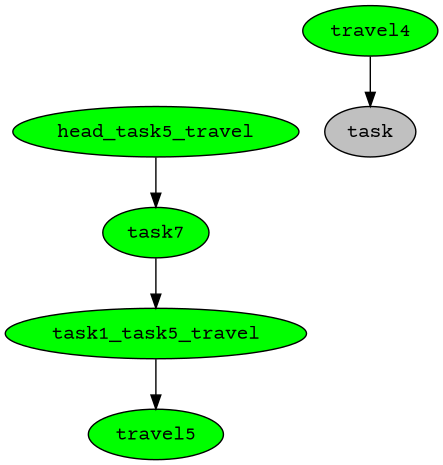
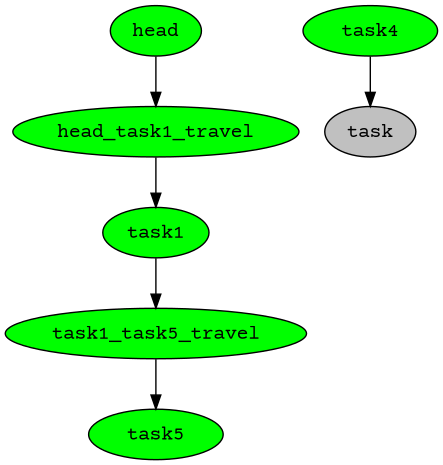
none -> (156, 31)
(370, 31) -> (370, 31)
(156, 132) -> (156, 132)
(156, 233) -> (156, 233)
(156, 434) -> (156, 434)
